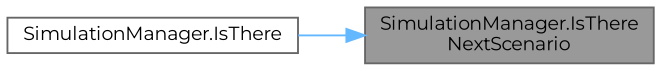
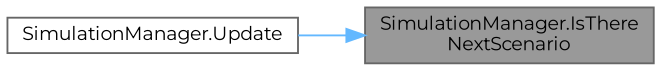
(153, 35) -> (153, 35)
